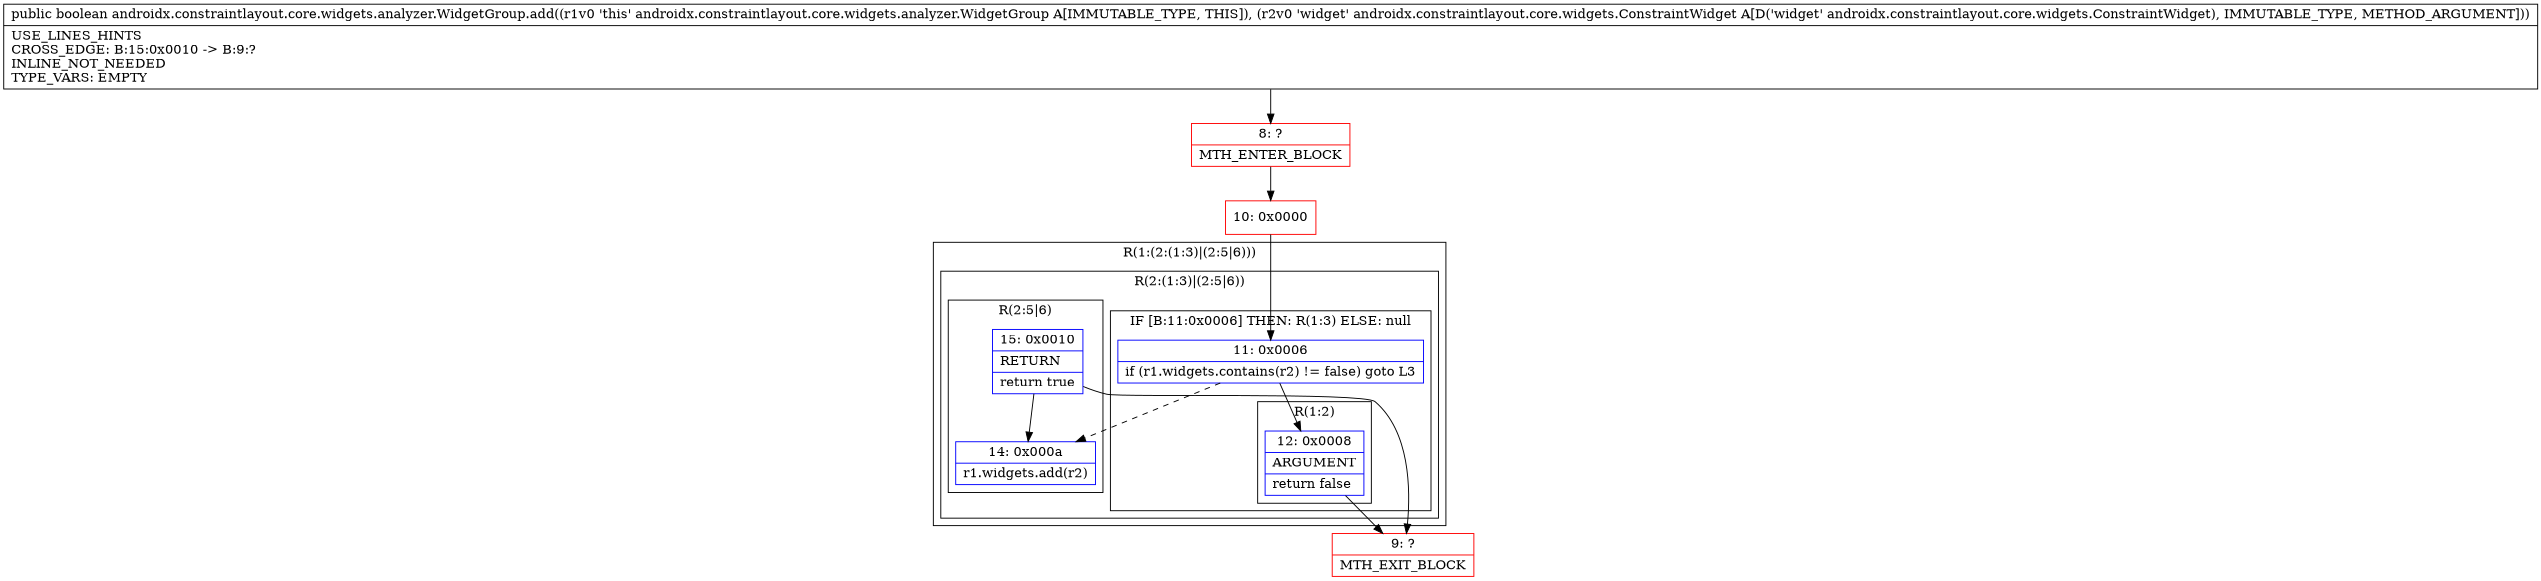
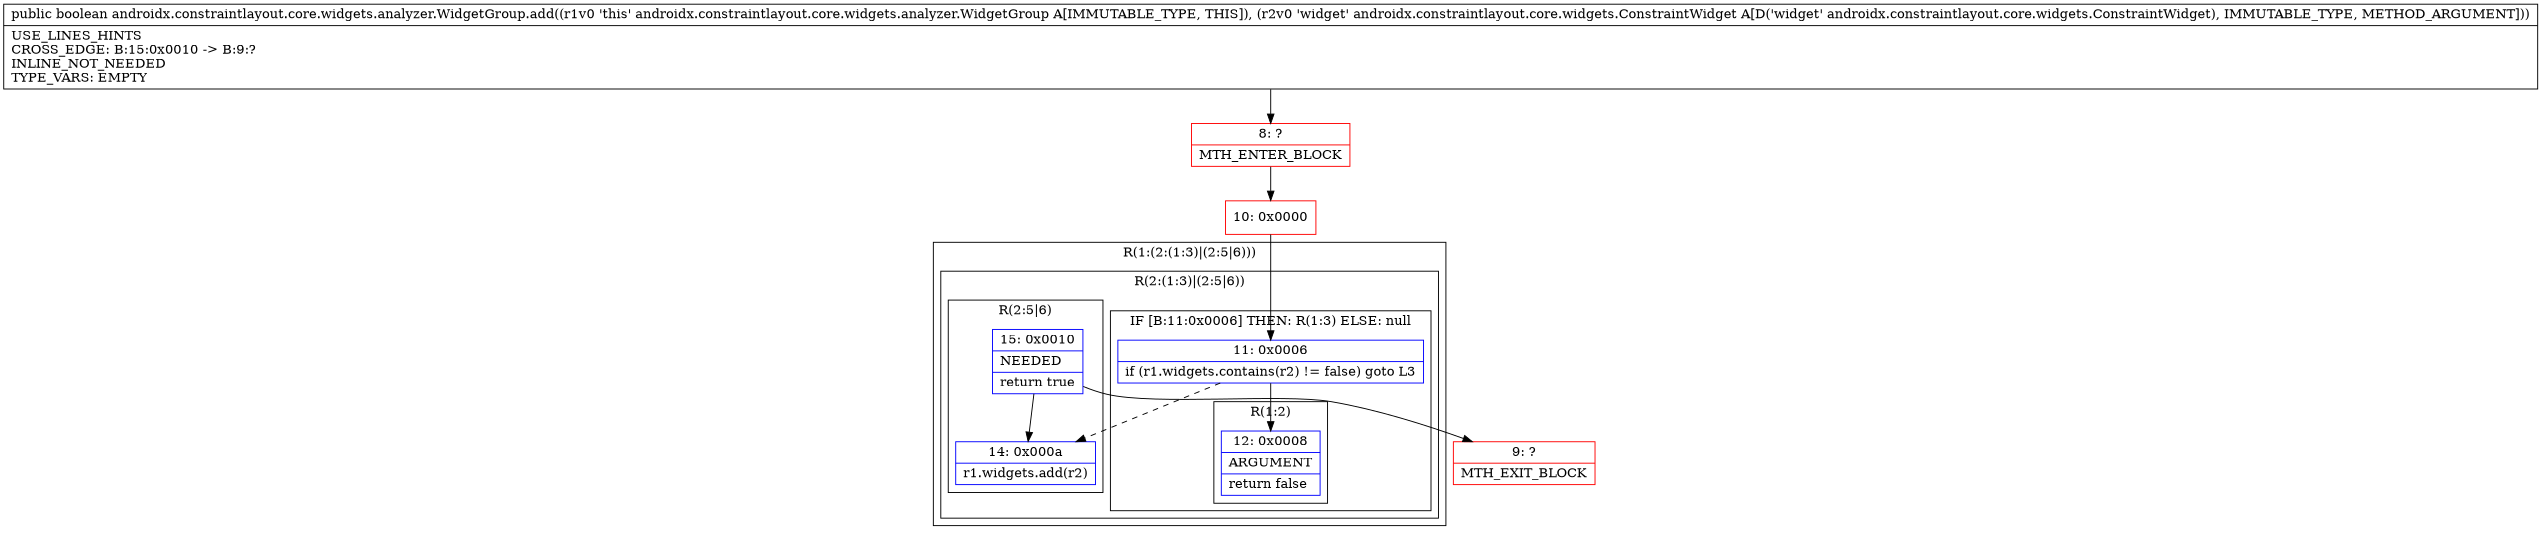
(1030, 361) -> (1031, 361)
(1361, 511) -> none
